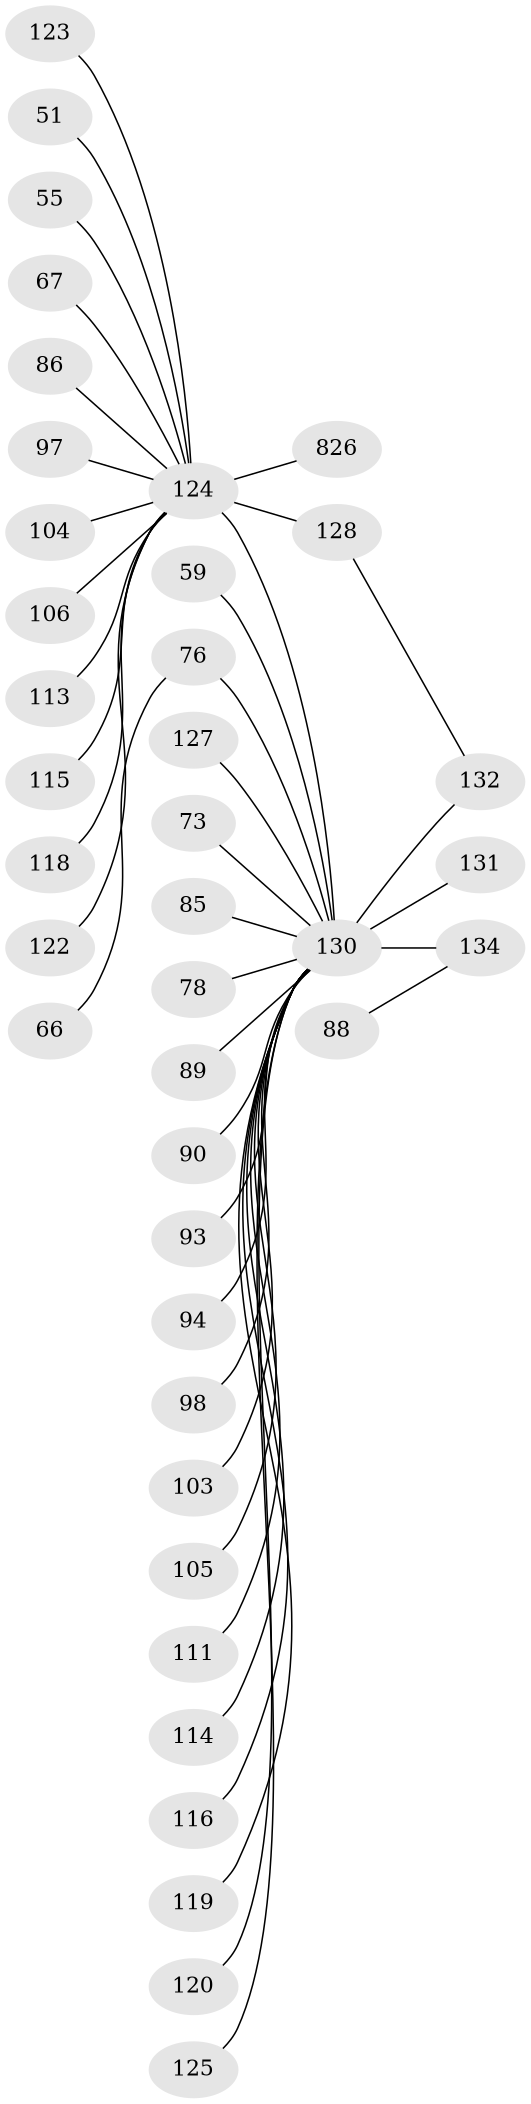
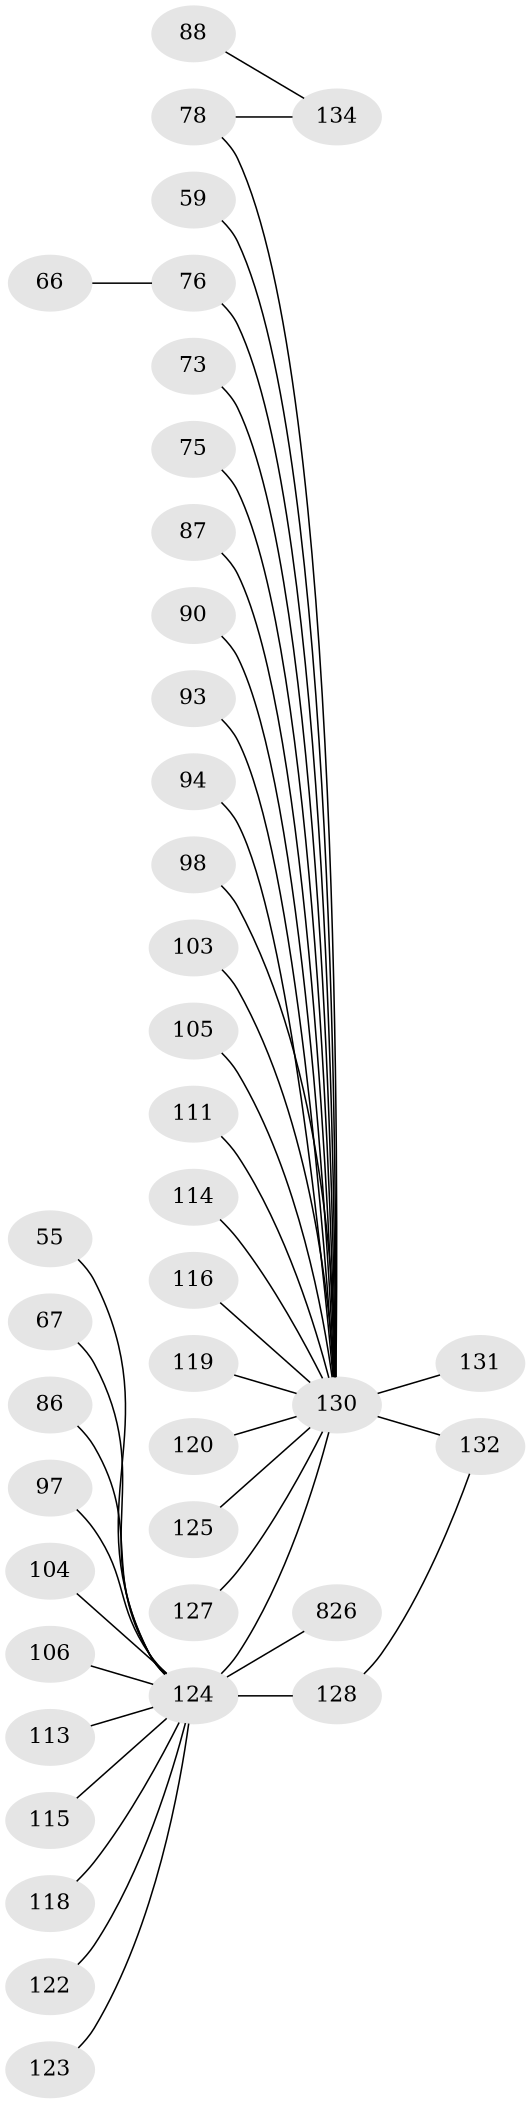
(50, 117) -> none
(194, 906) -> (194, 449)
(409, 948) -> (264, 117)
(194, 1073) -> (194, 532)
